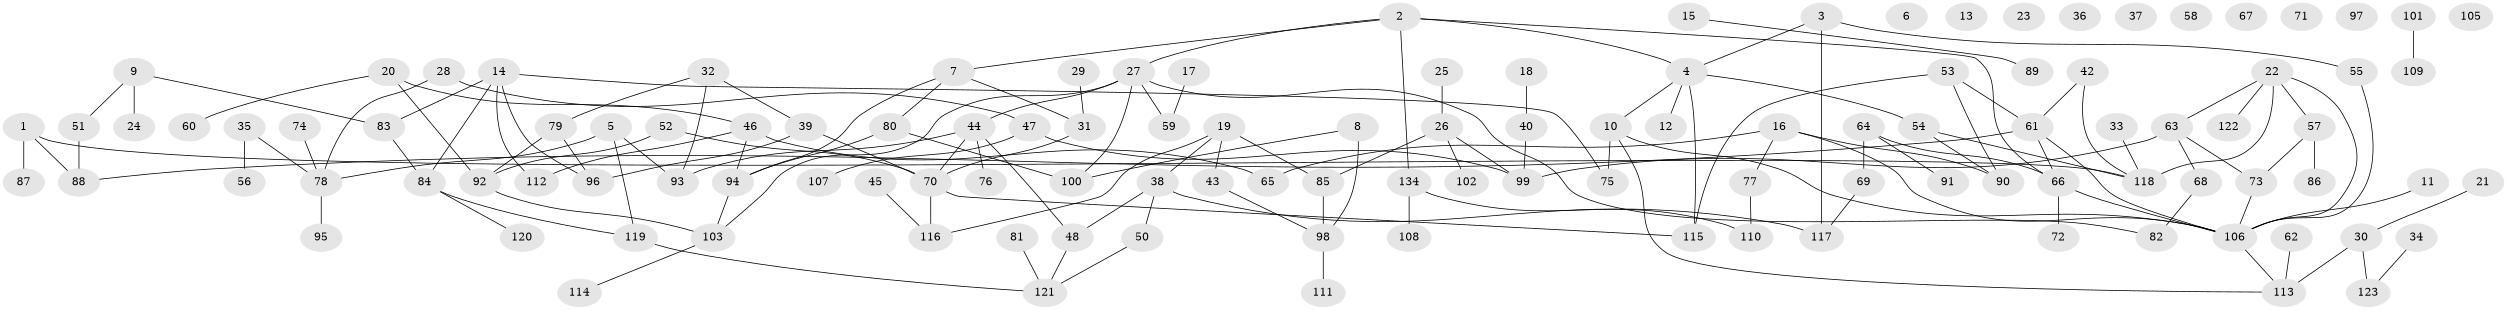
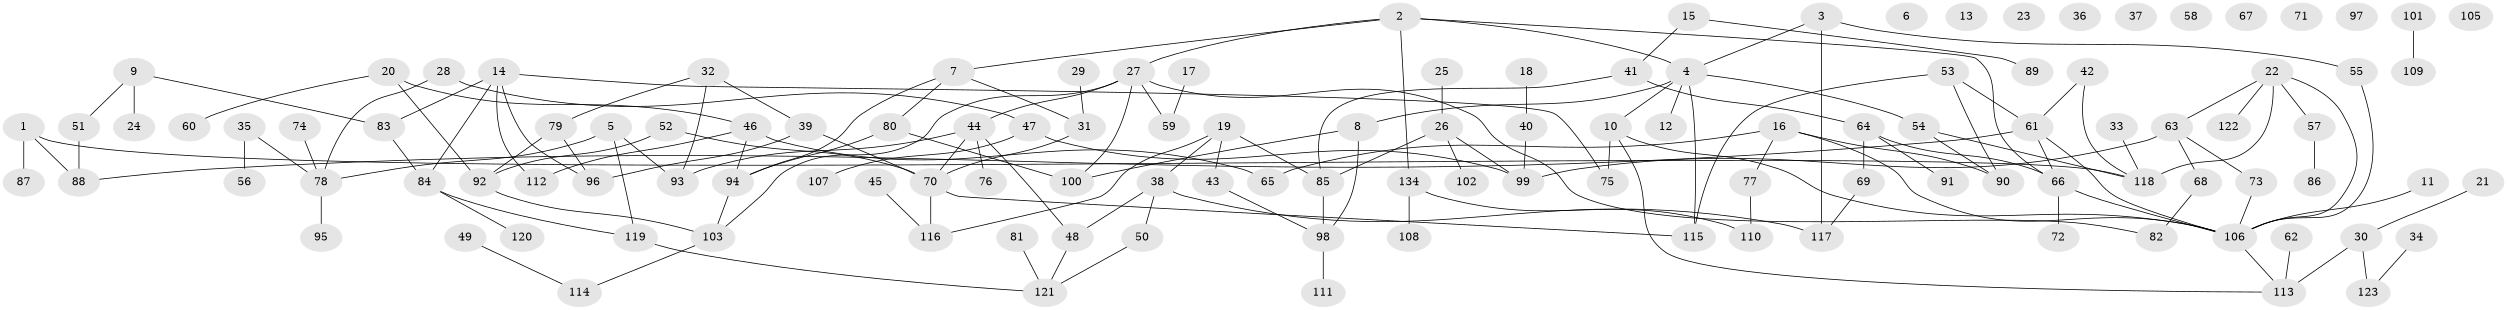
none -> (1631, 72)
none -> (1532, 104)
(2285, 155) -> none
none -> (465, 238)
